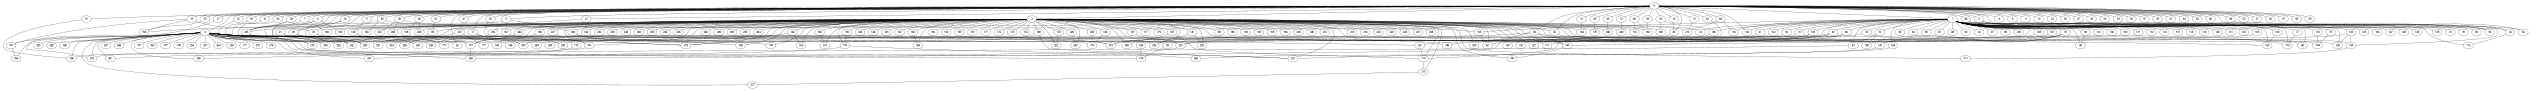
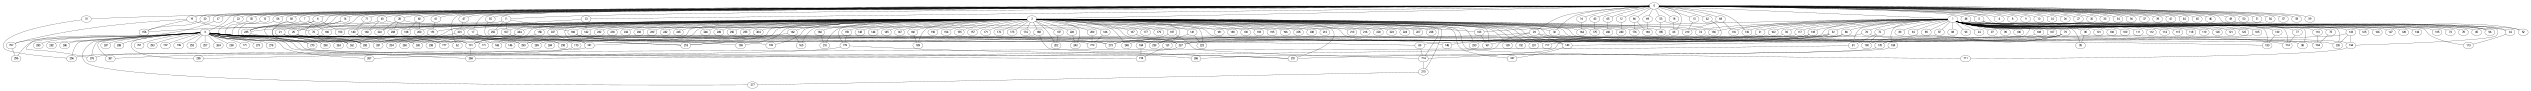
(292, 39) -> (306, 37)
